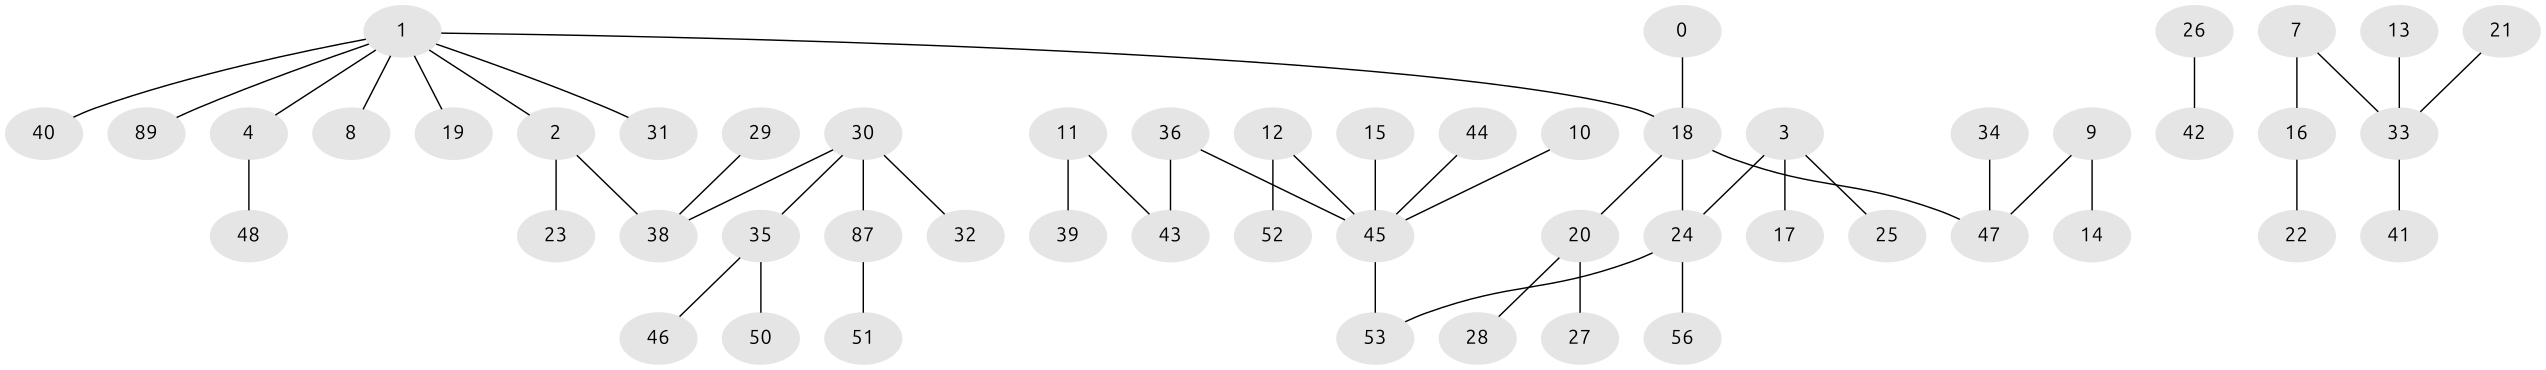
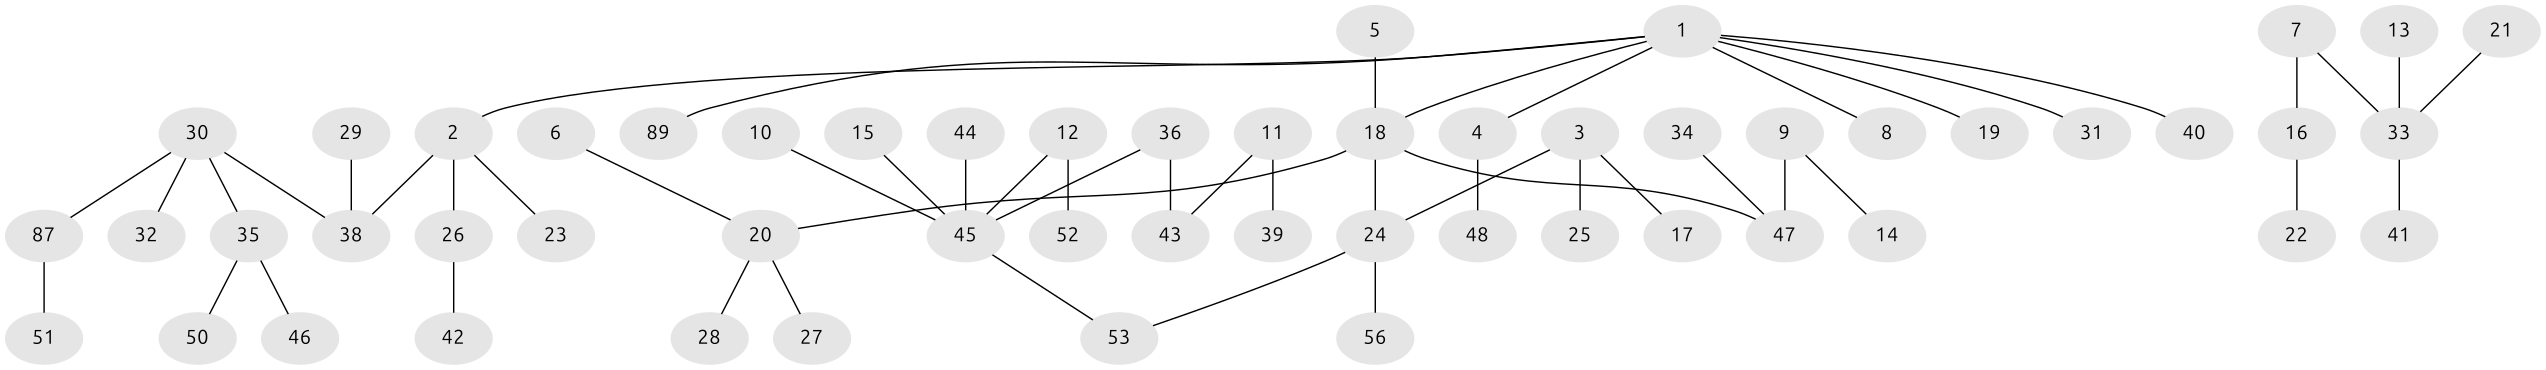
(1682, 31) -> (1375, 31)
none -> (556, 134)
none -> (454, 185)
